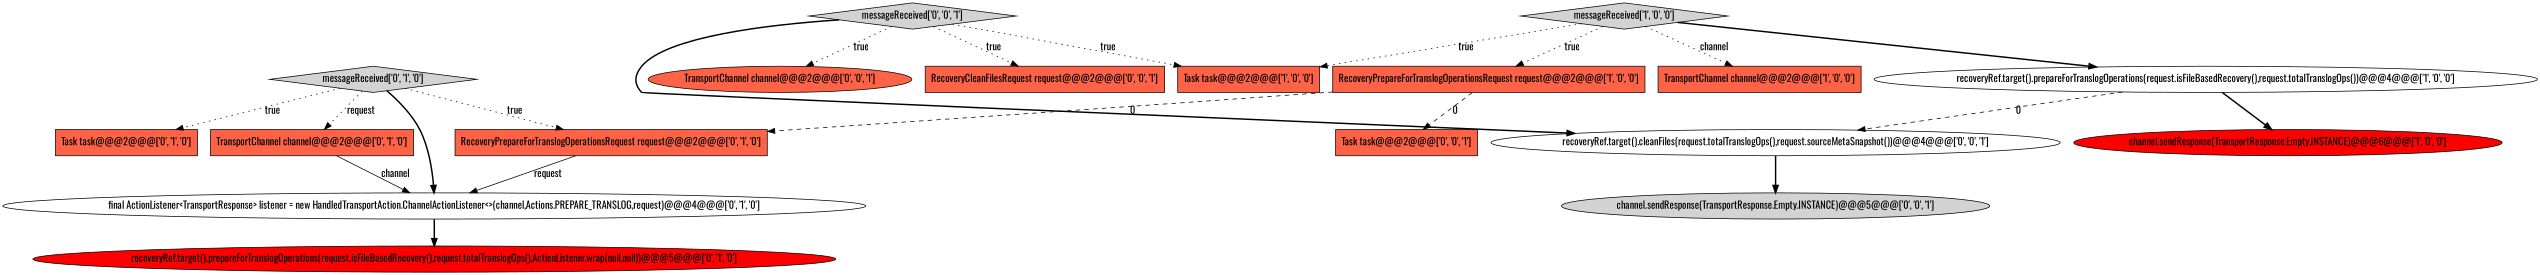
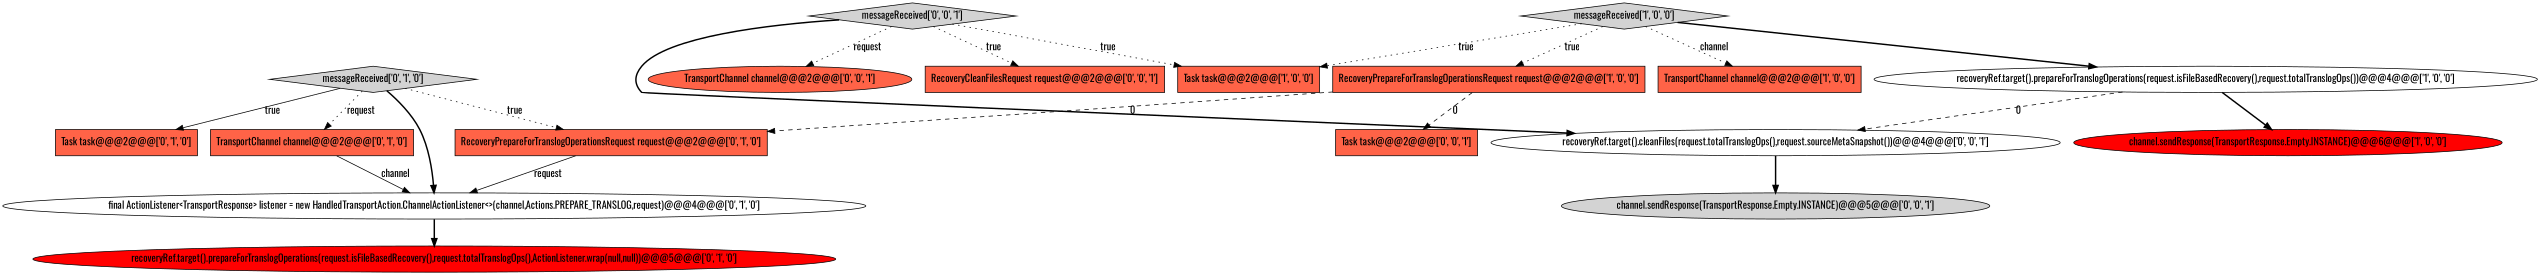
(861, 48) -> (868, 48)
(262, 108) -> (262, 108)
